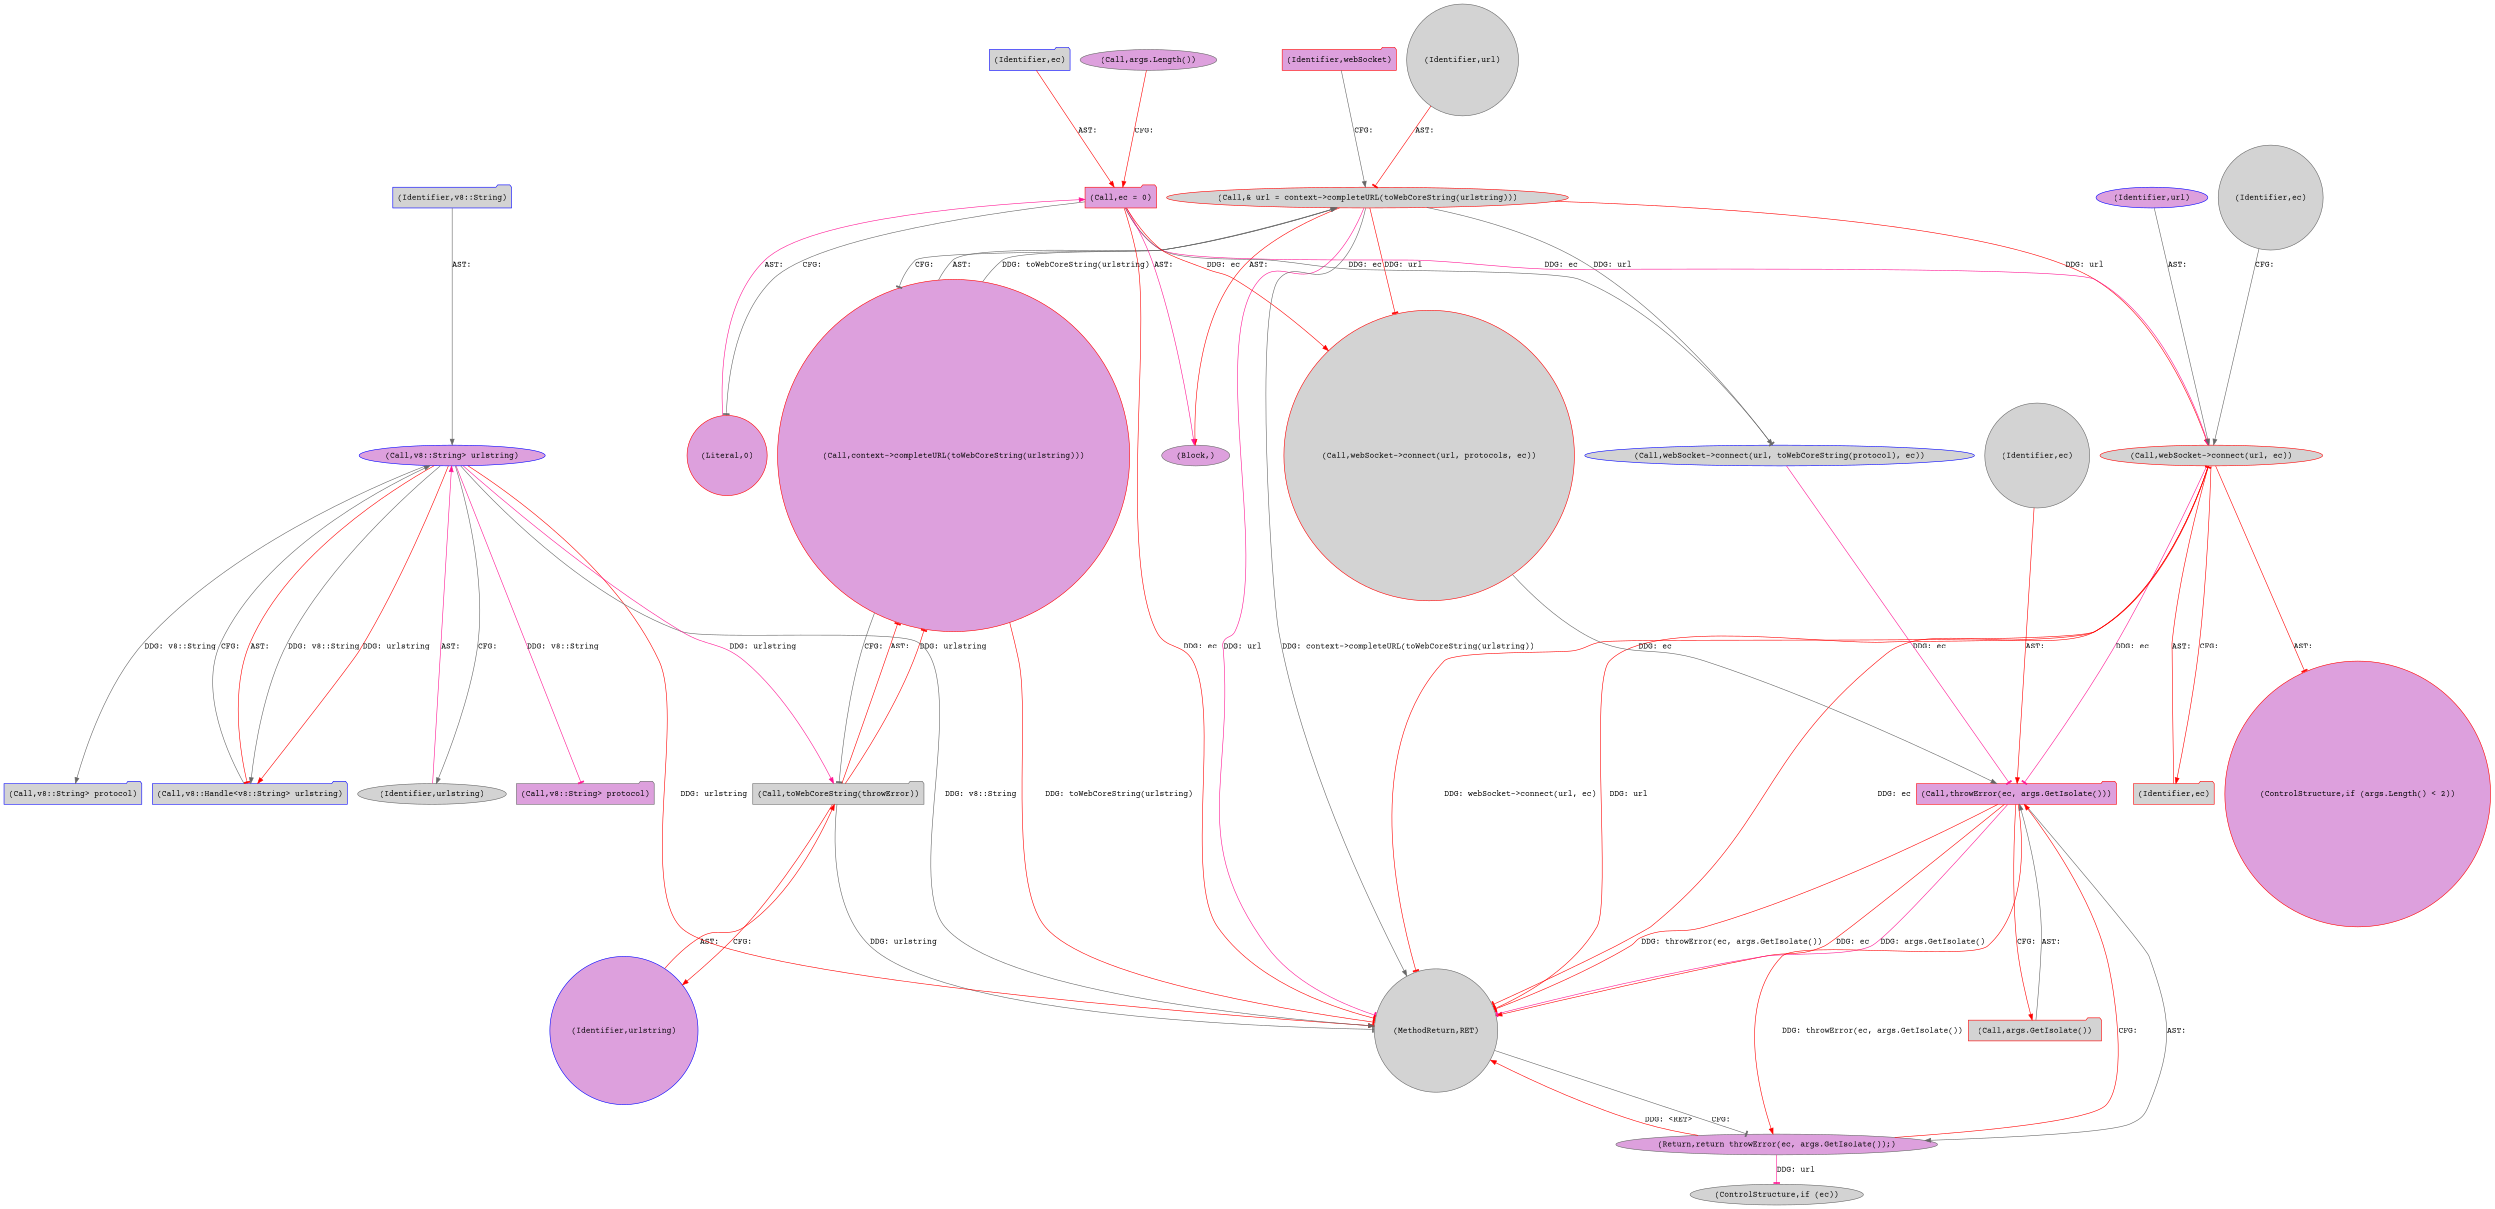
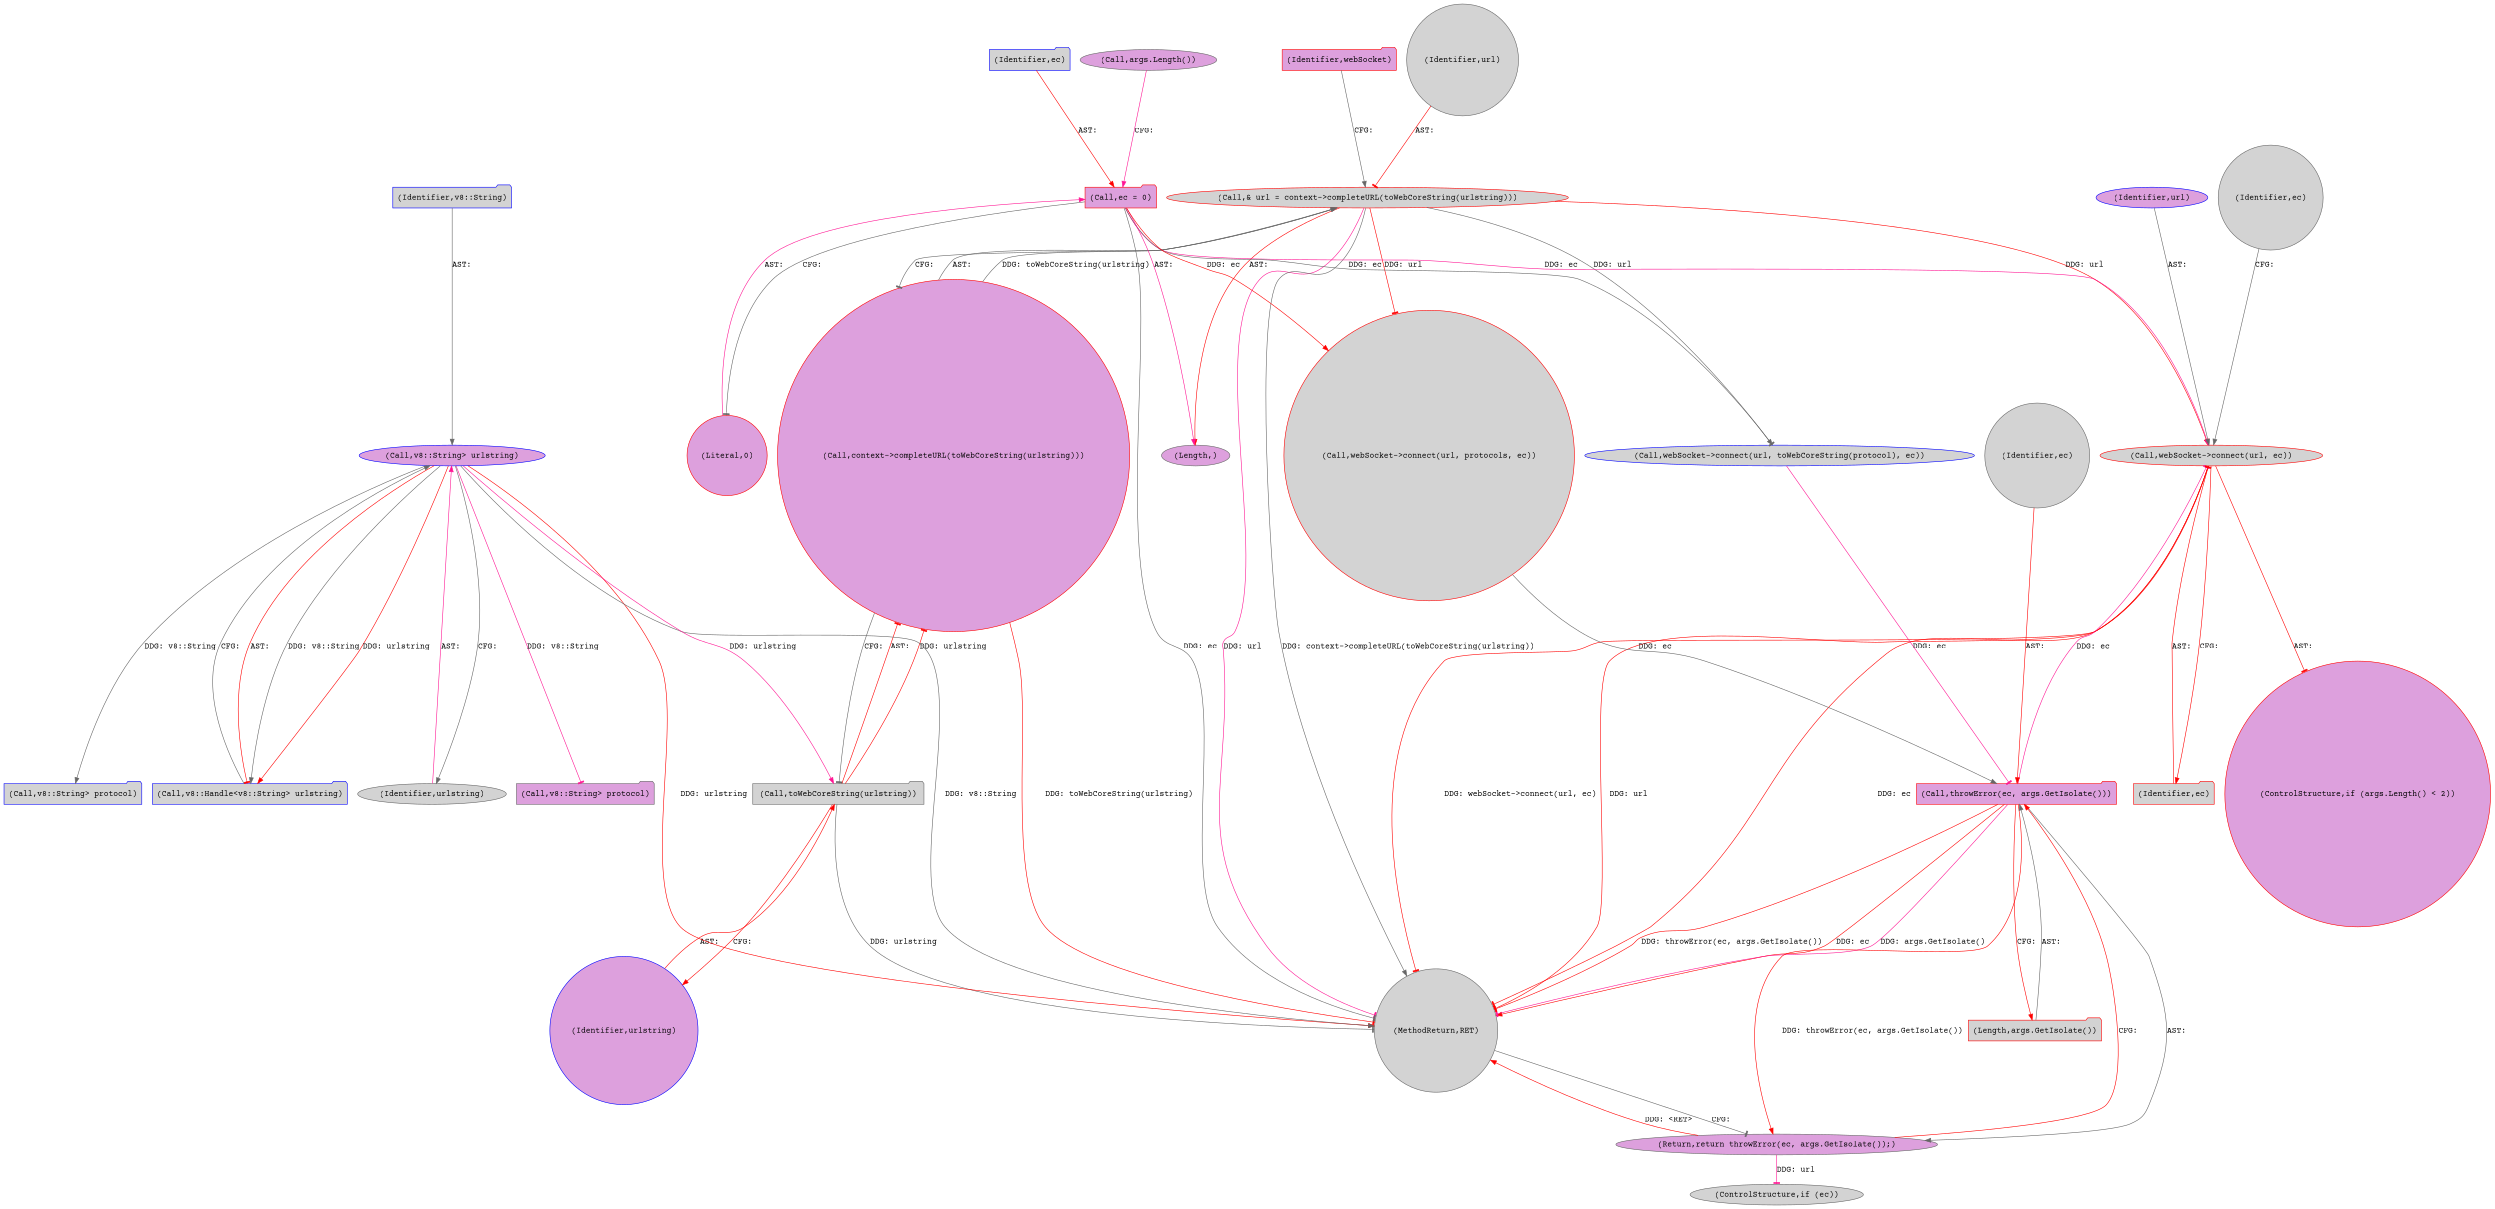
(1135, 126) -> (1135, 126)
(1196, 456) -> (1196, 456)
(2125, 629) -> (2109, 617)
(1186, 652) -> (1186, 652)
(838, 794) -> (838, 794)
(2035, 1031) -> (2035, 1031)
